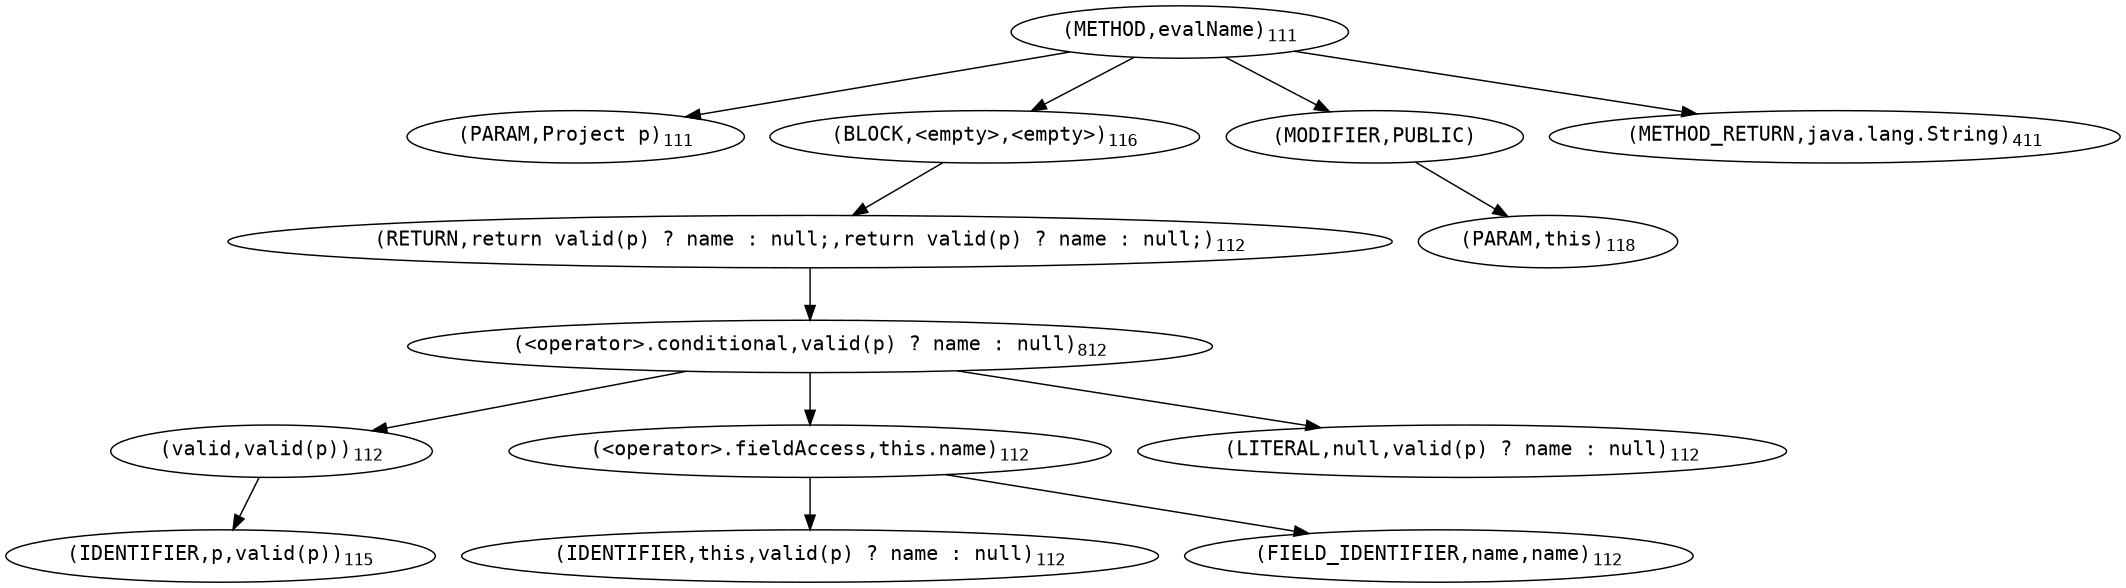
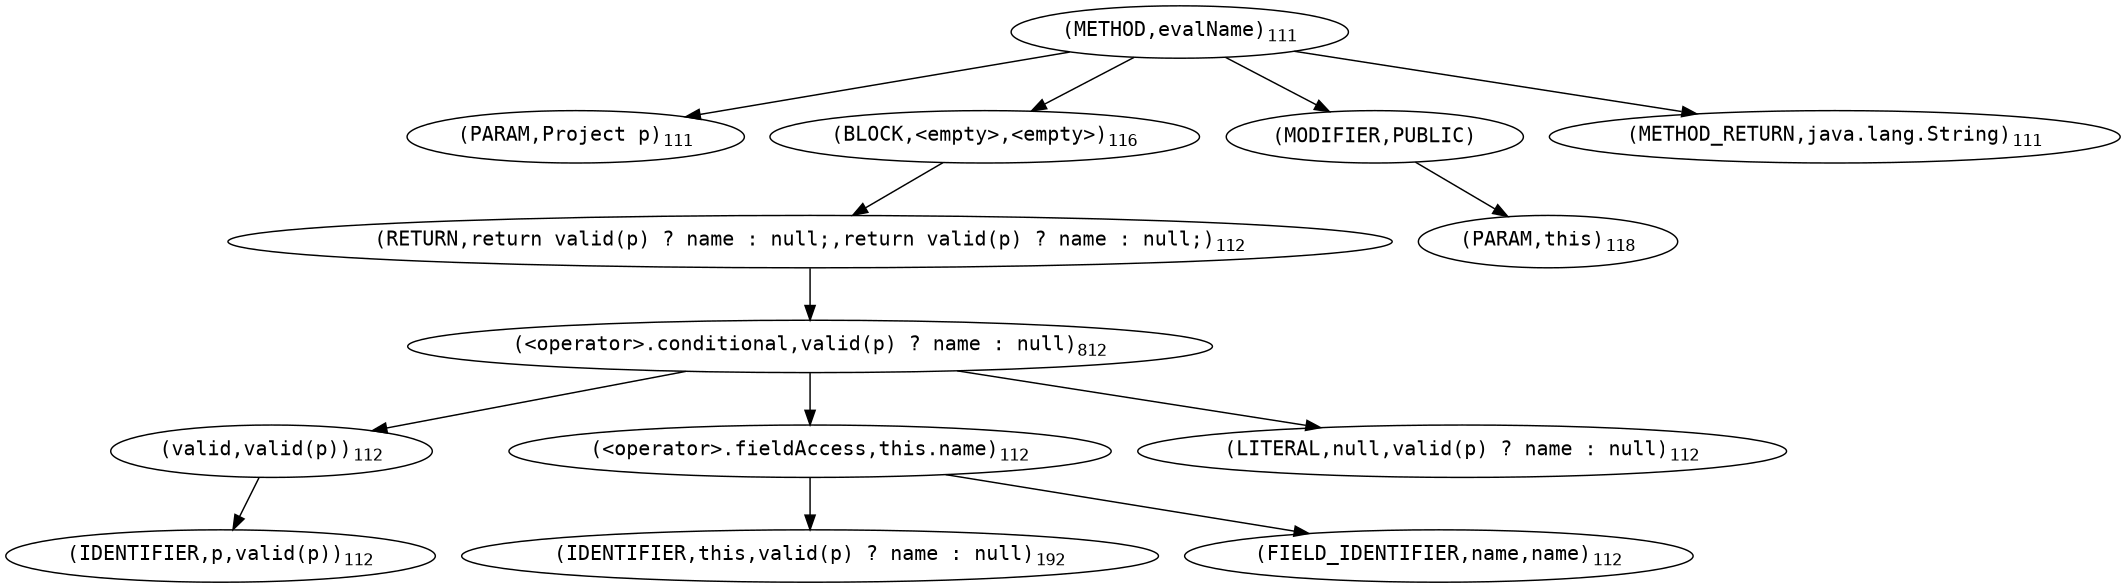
(2028, 135) -> (2028, 135)
(359, 554) -> (359, 554)
(1051, 554) -> (1051, 554)
